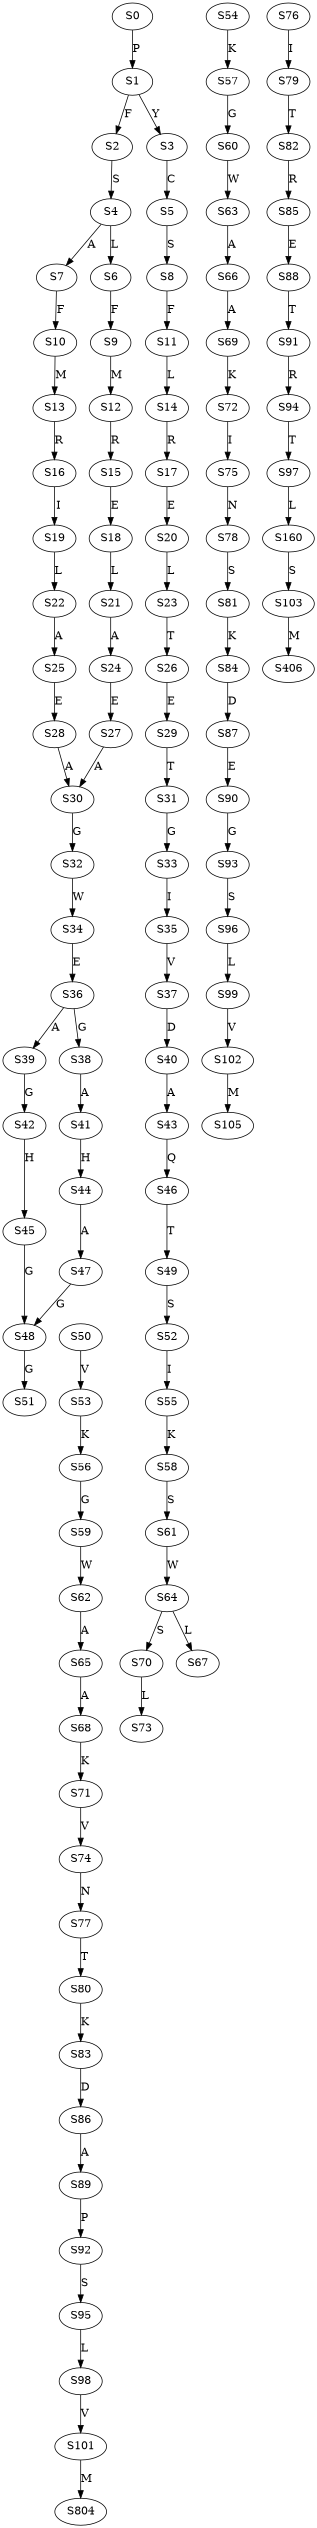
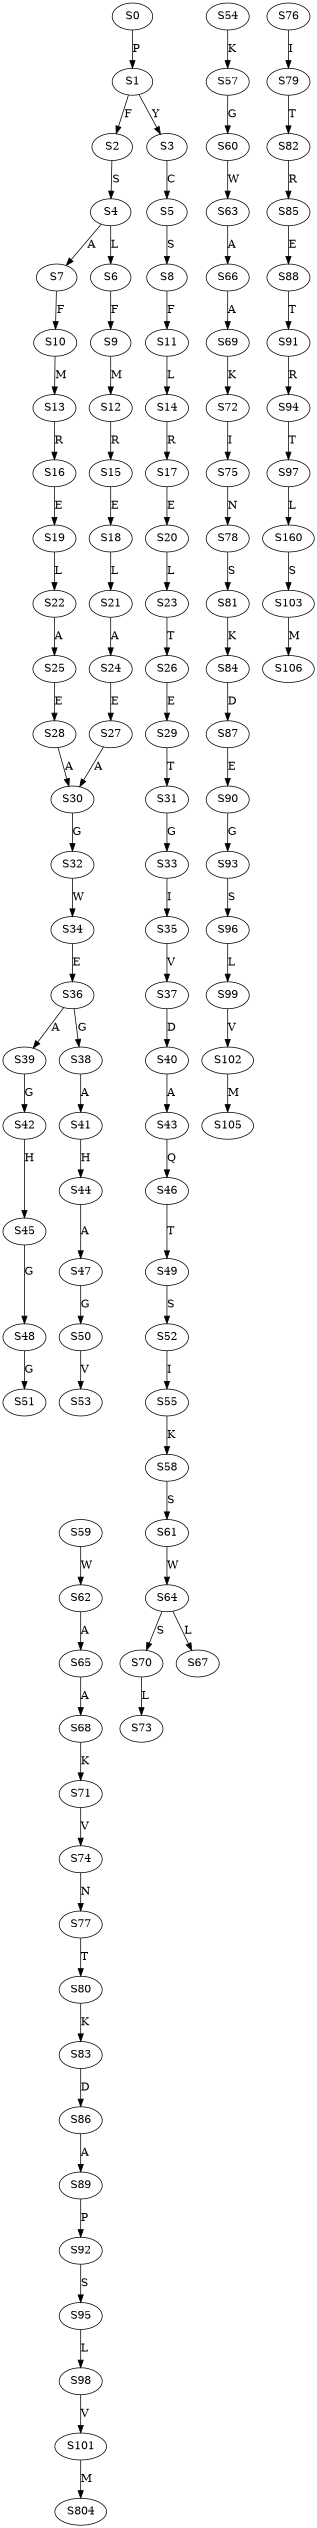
(59, 506) -> (59, 506)
(288, 669) -> (288, 669)
(55, 1302) -> (81, 1301)
(81, 1468) -> none
